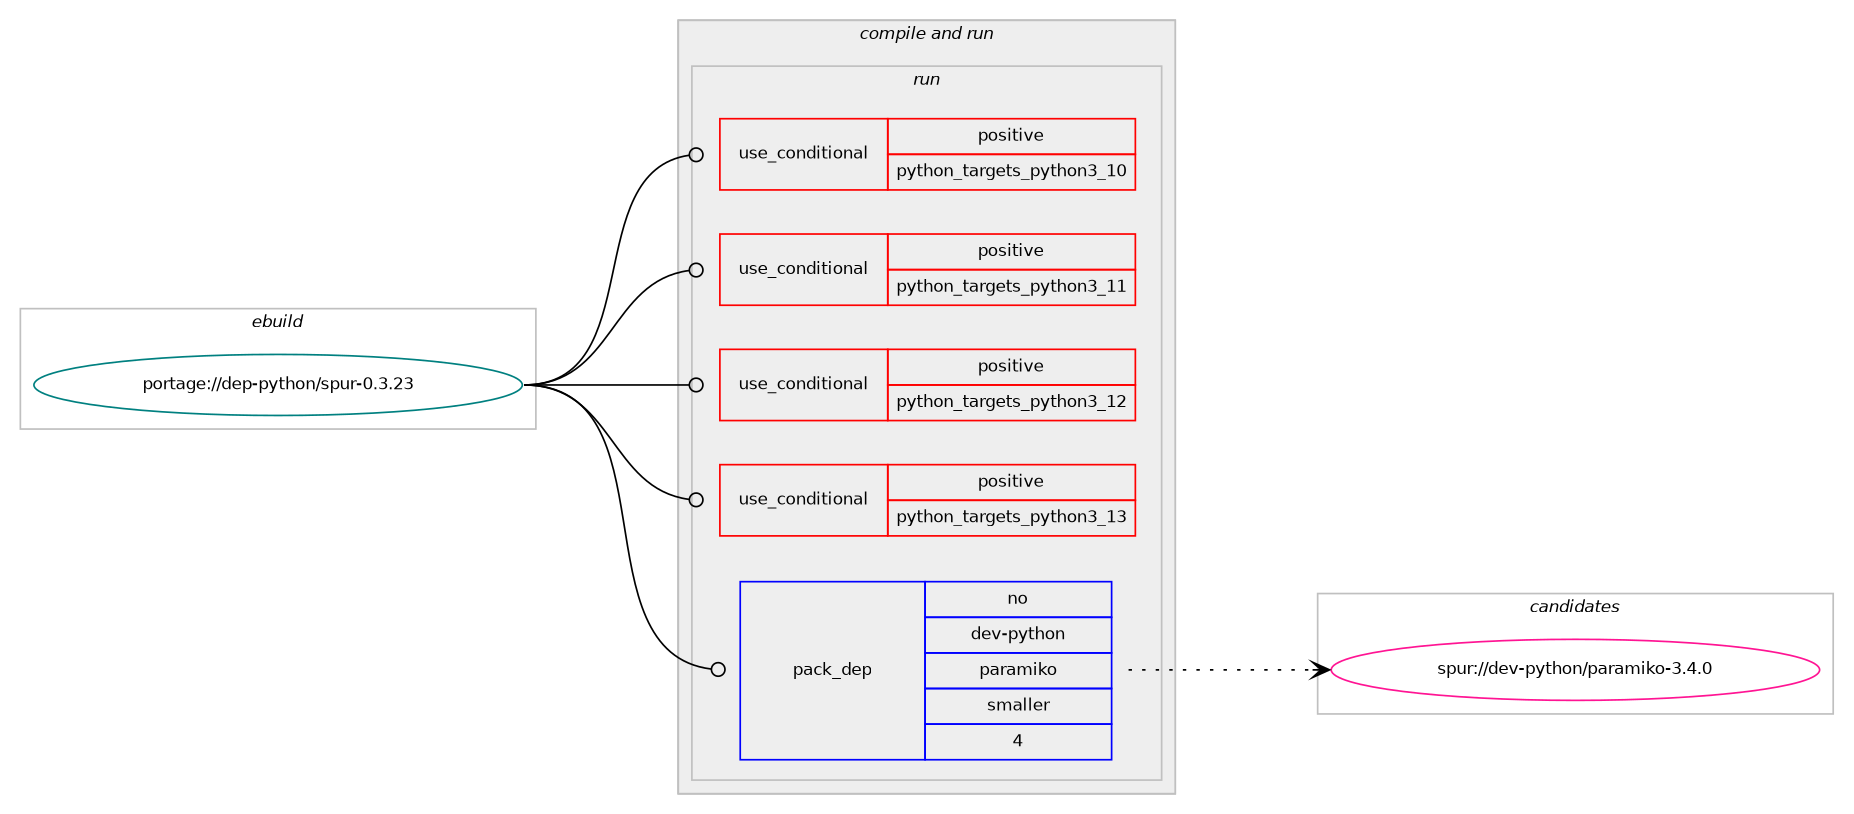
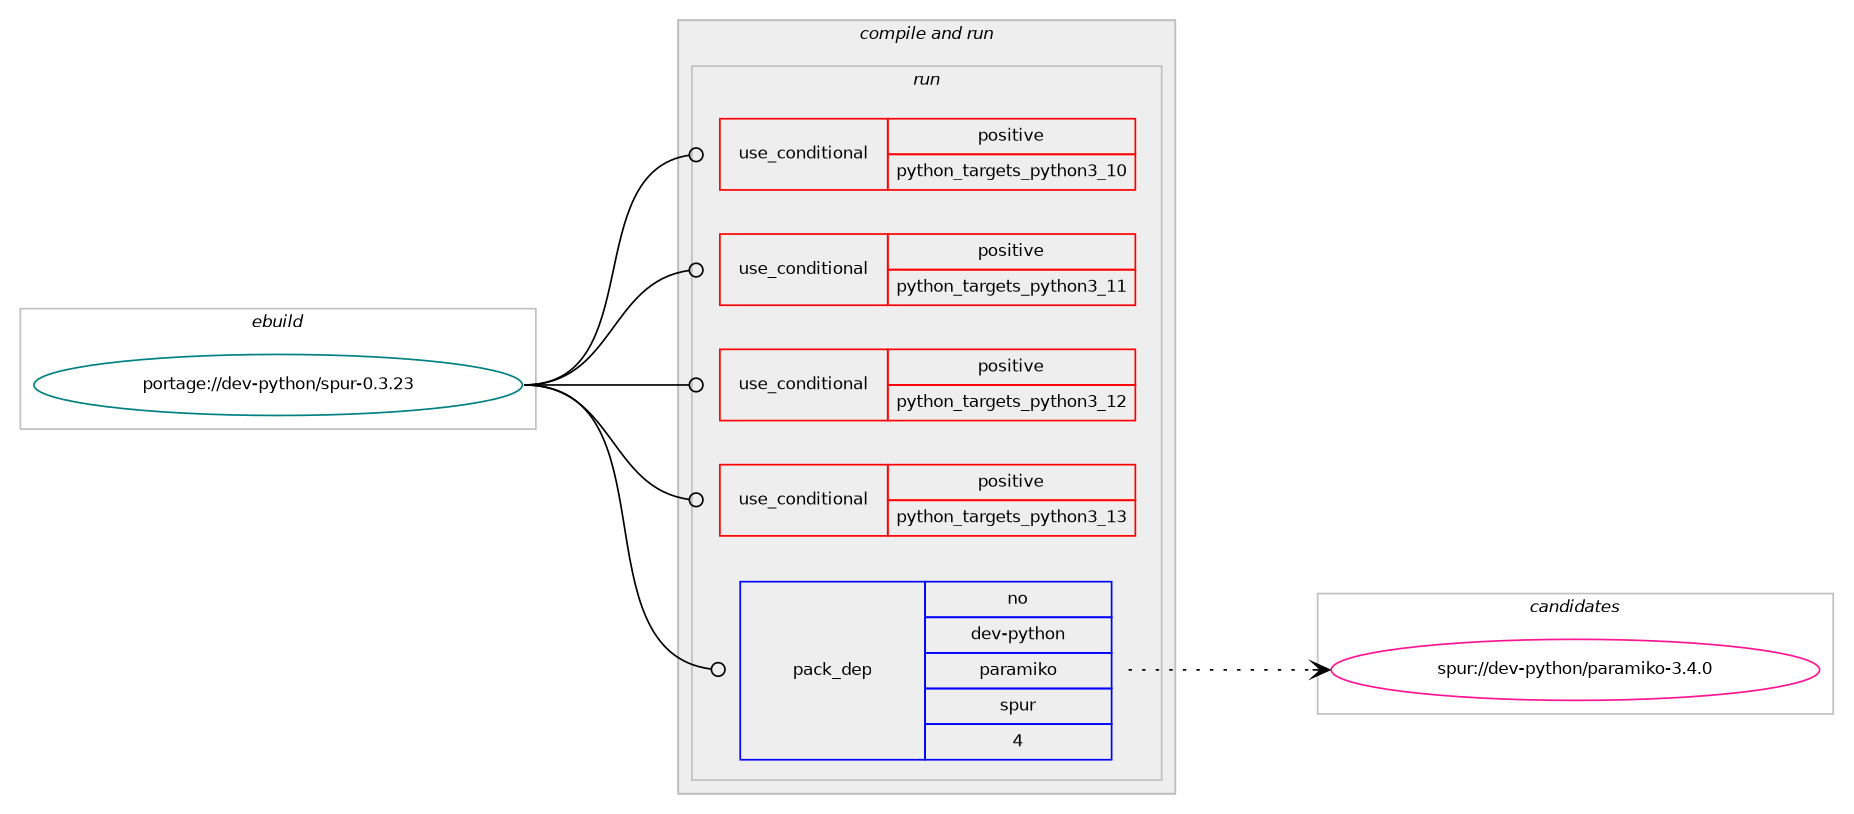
(278, 385) -> (278, 385)
(1018, 705) -> (1018, 705)
